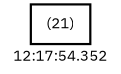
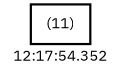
(61, 24) -> (61, 24)
